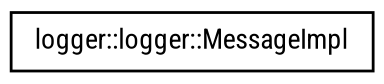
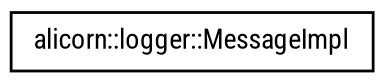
(192, 42) -> (192, 42)
